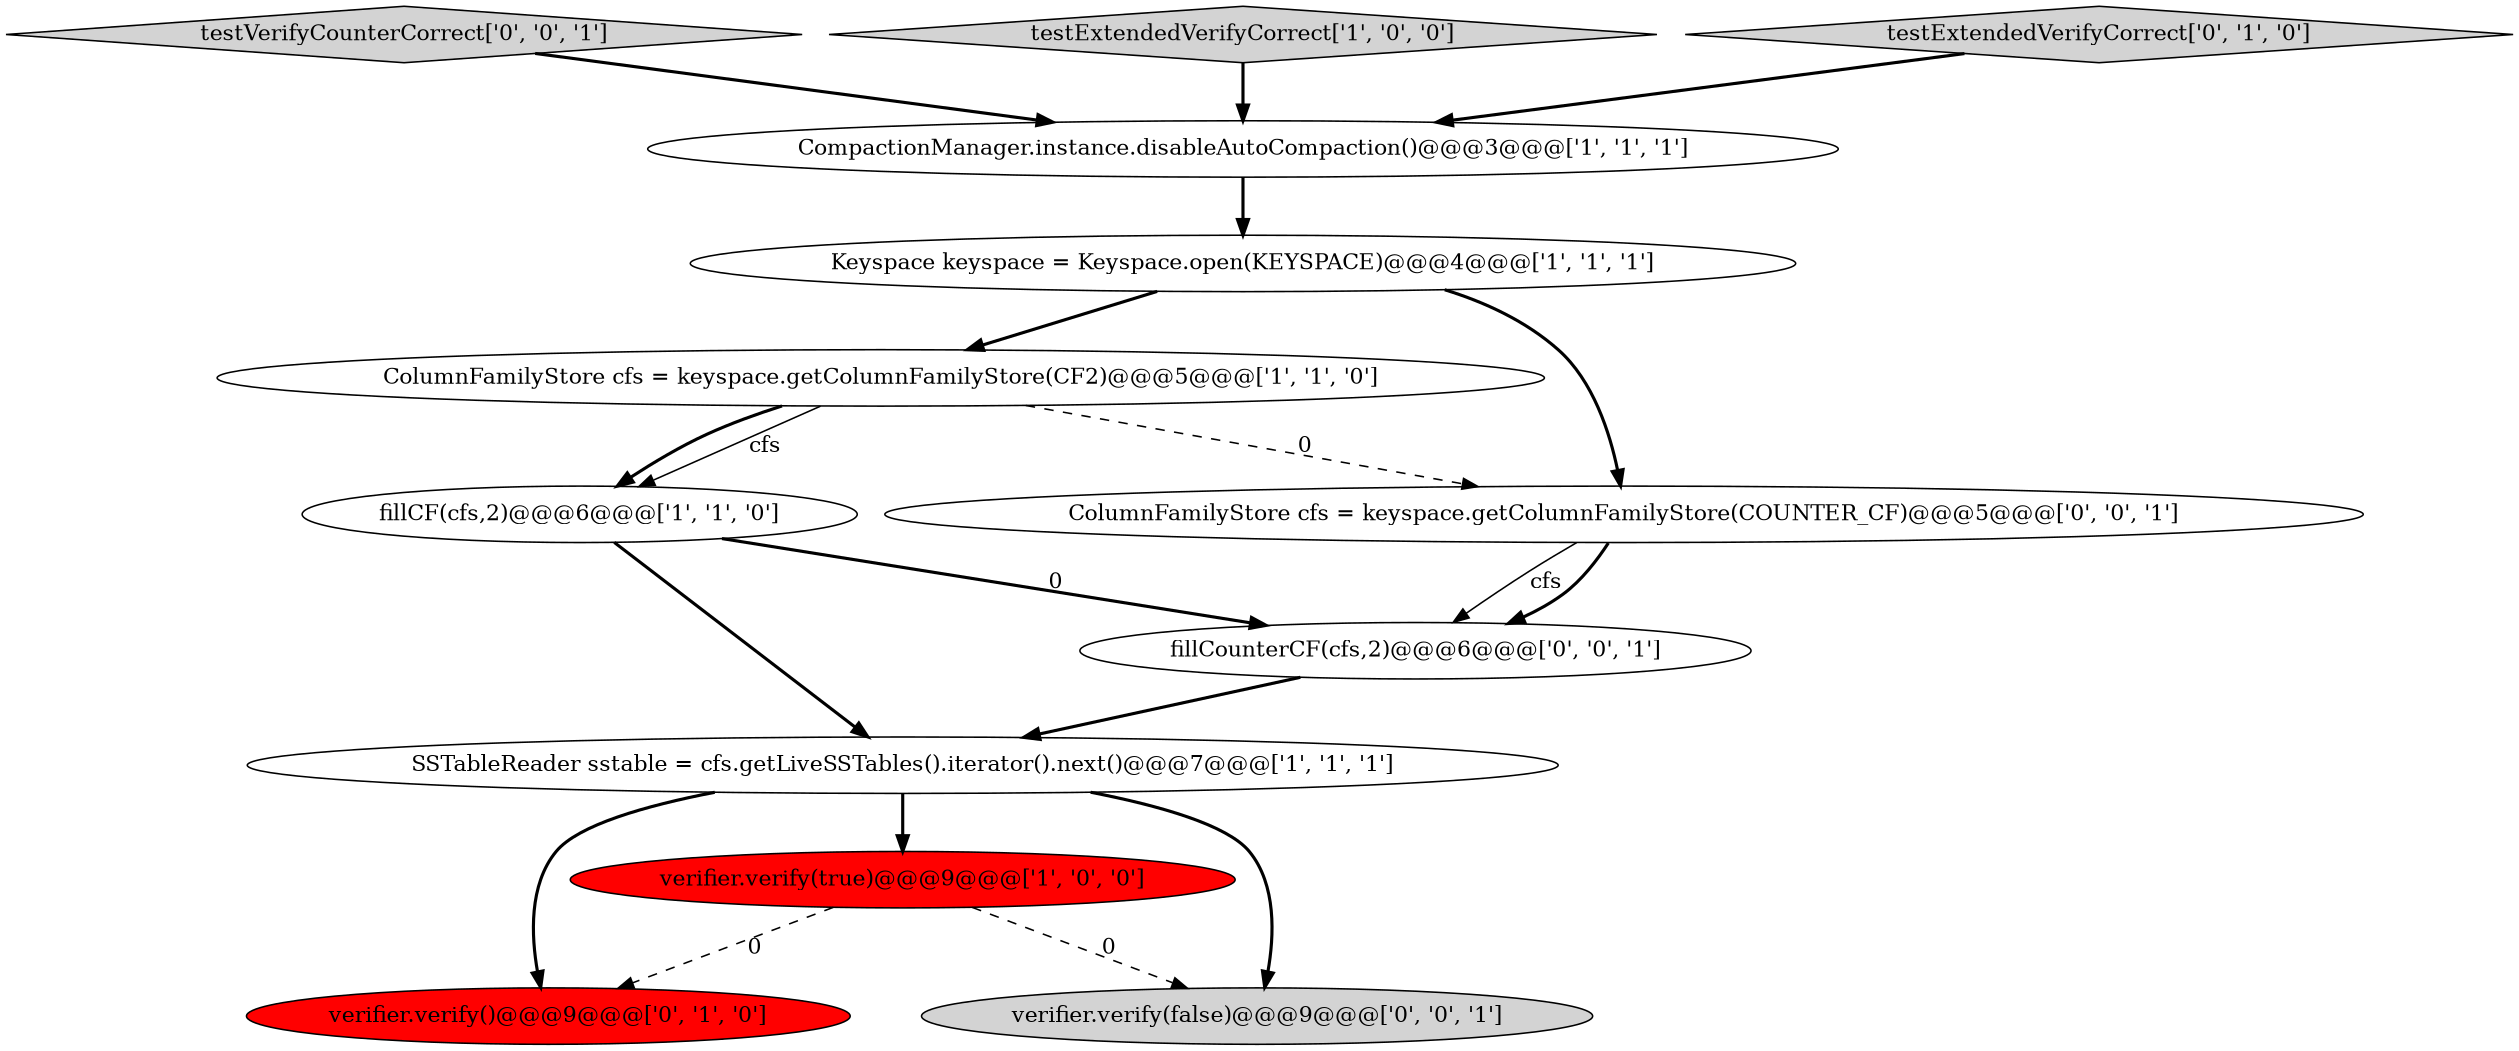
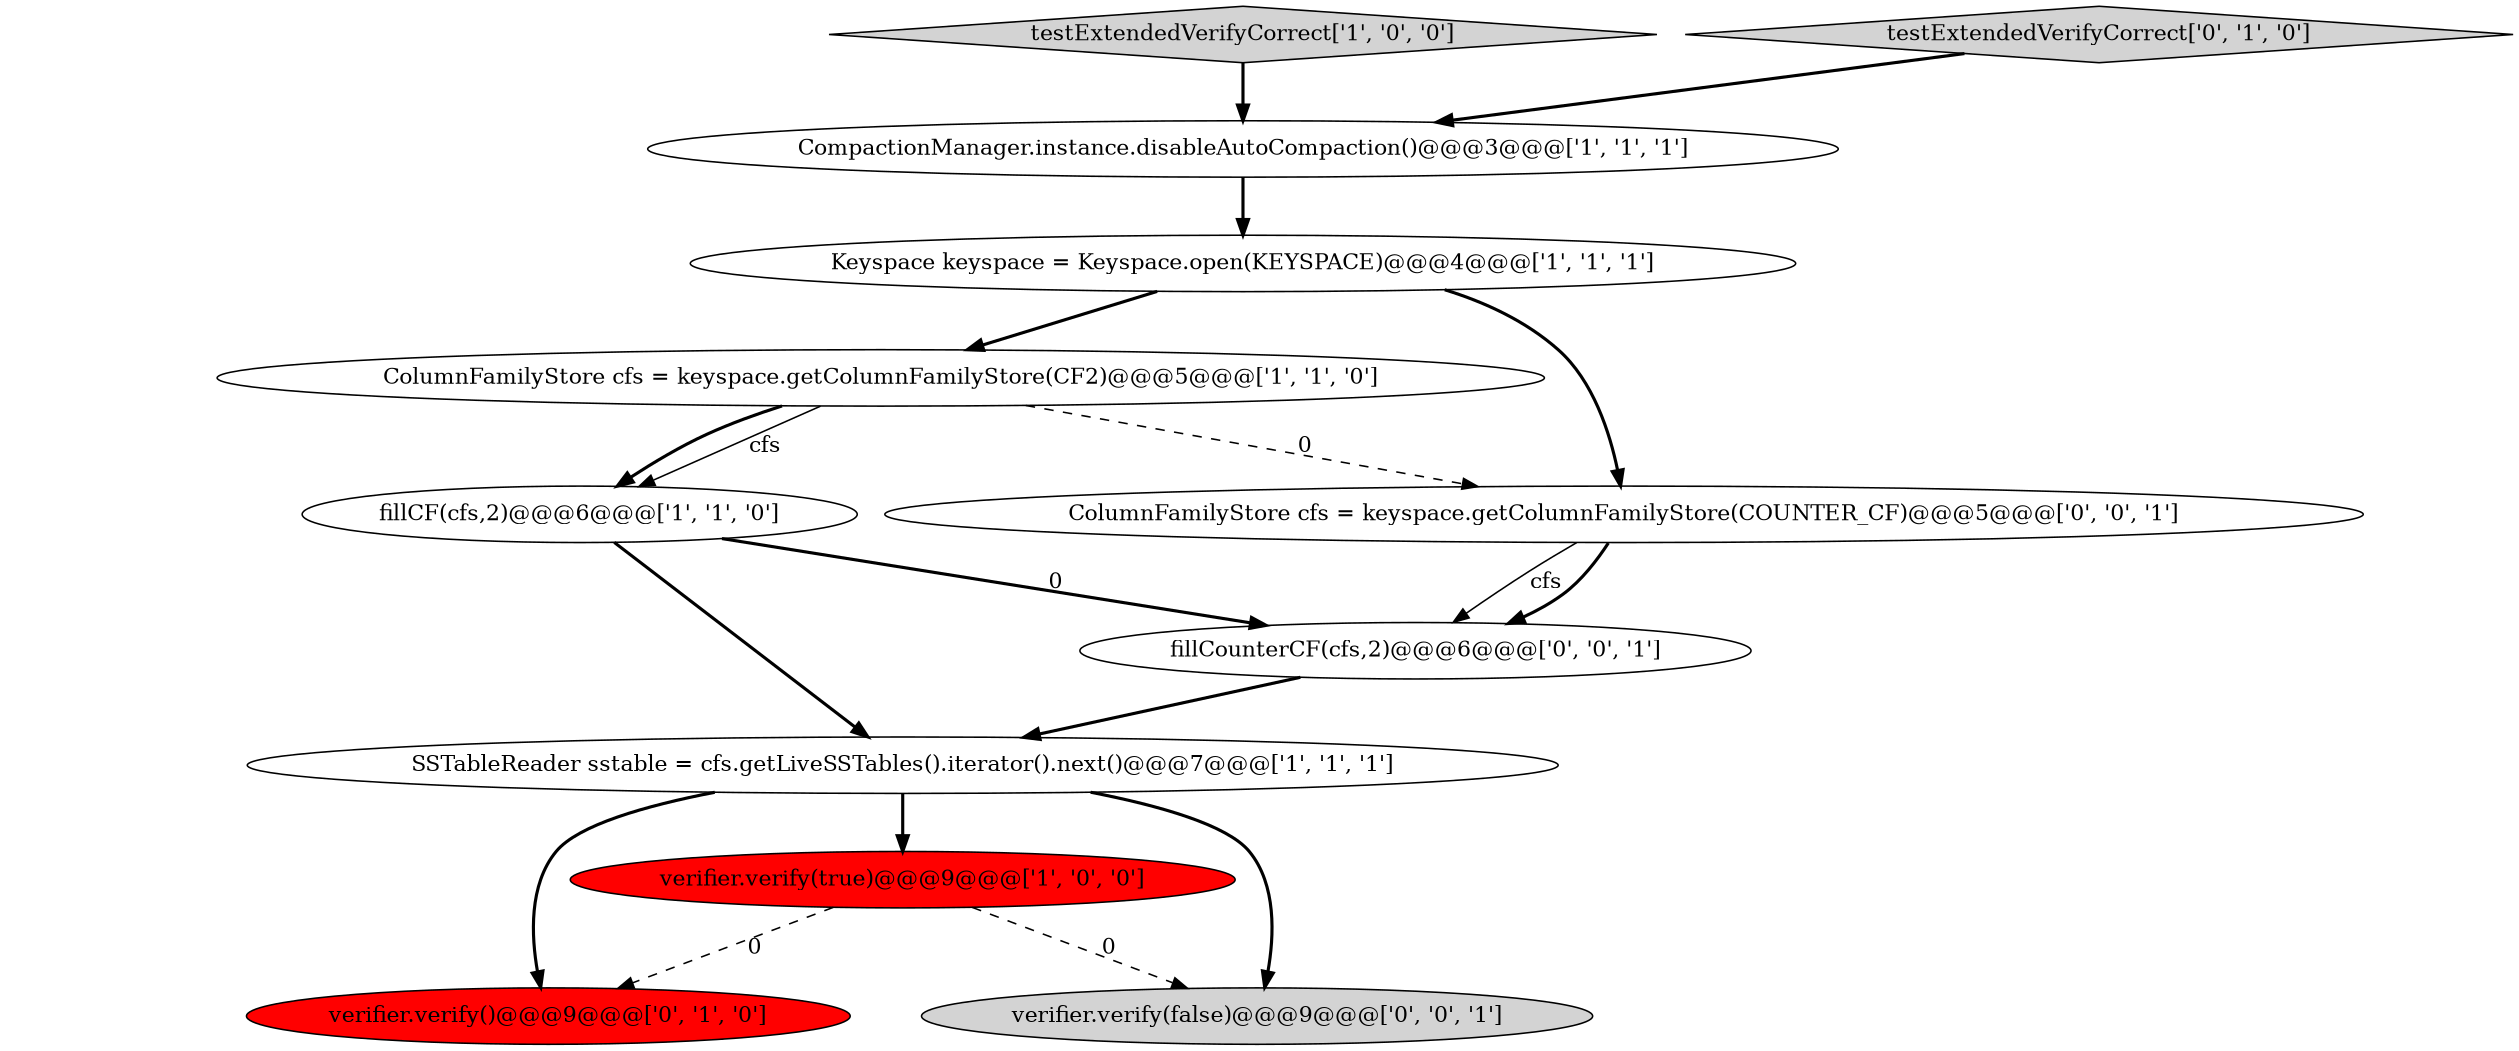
(404, 34) -> none
